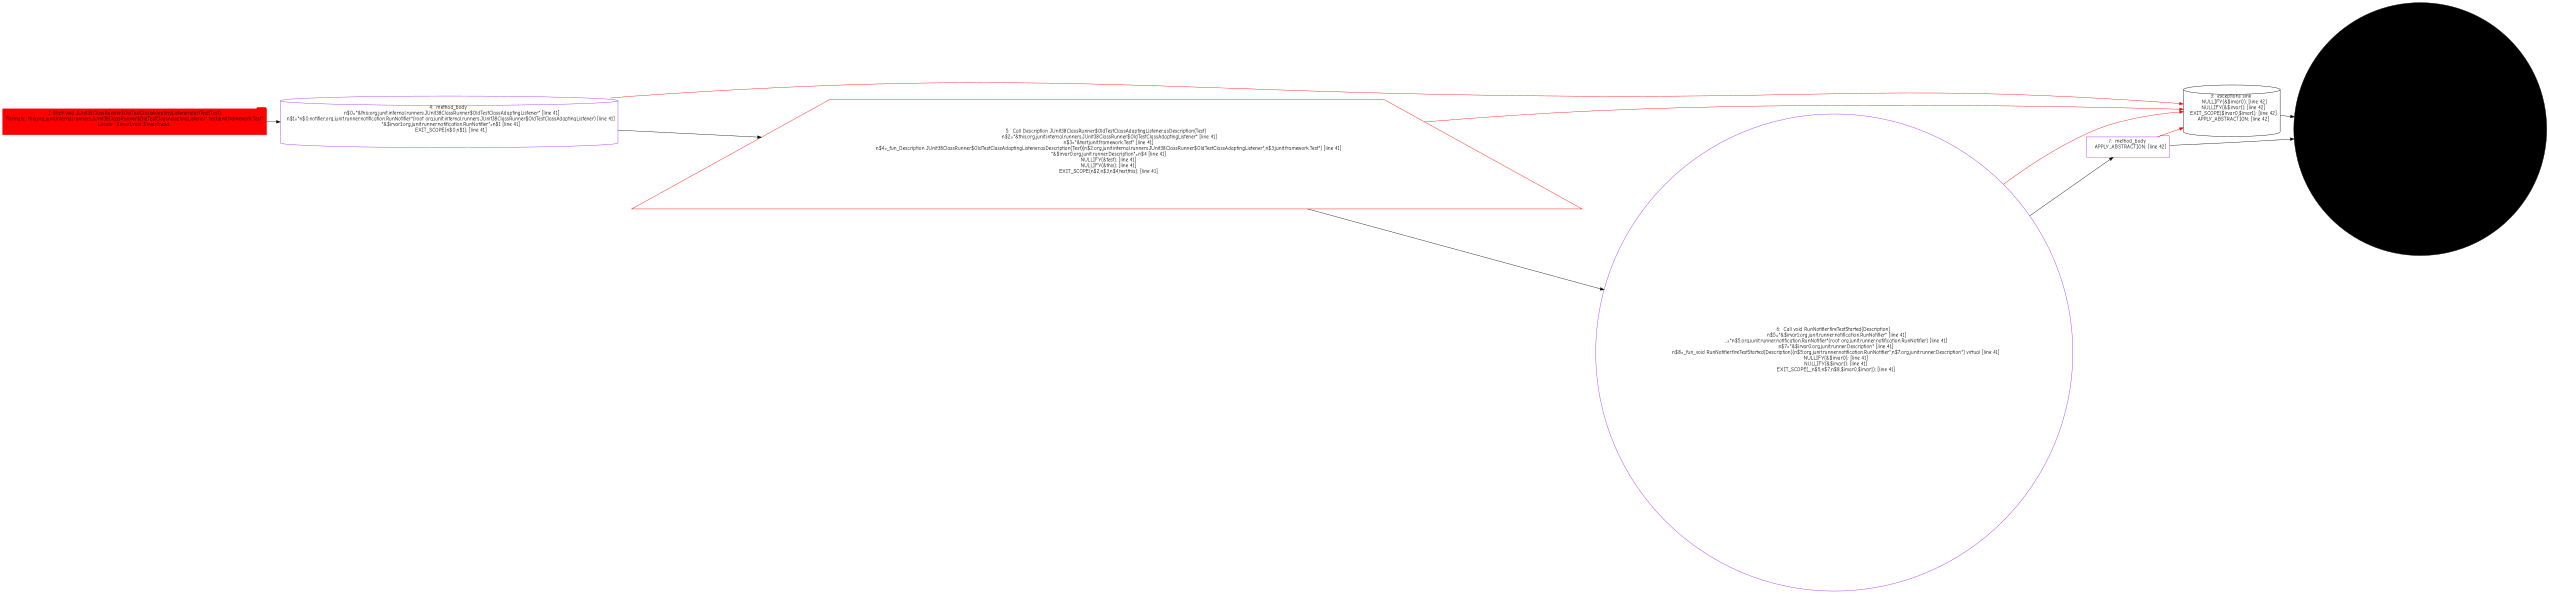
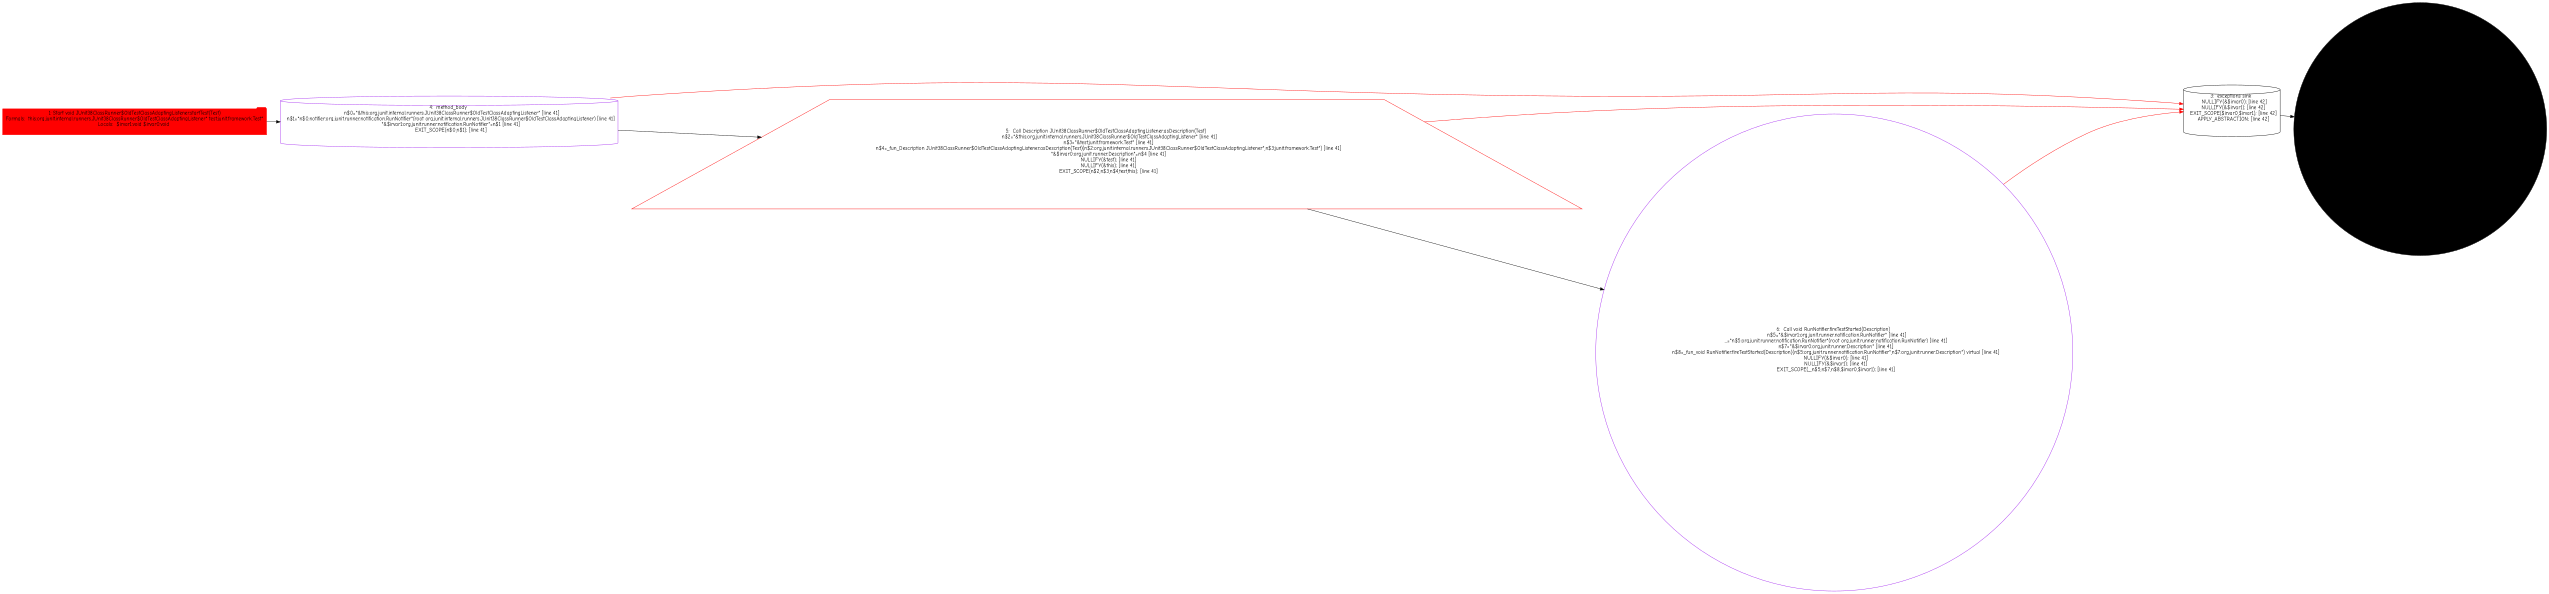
(2128, 147) -> none
